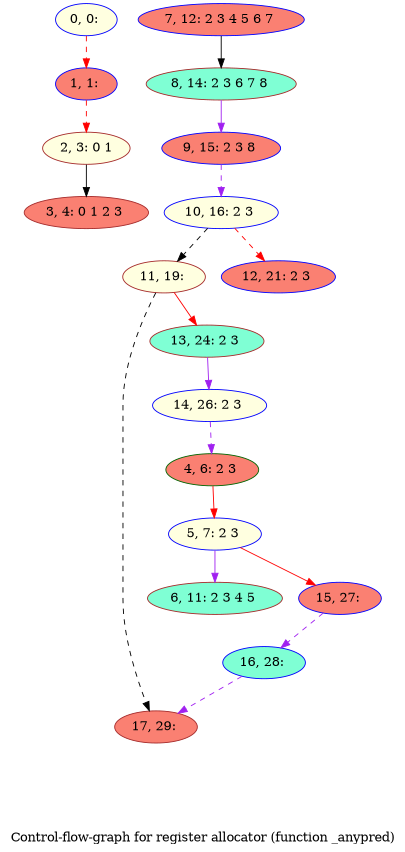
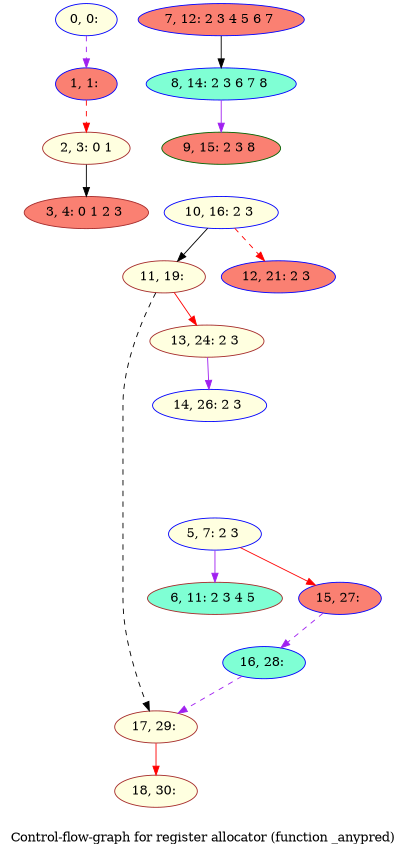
(86, 47) -> (86, 47)
(221, 84) -> (221, 84)
(221, 148) -> (221, 148)
(221, 176) -> none
(196, 241) -> (196, 241)
(207, 341) -> (207, 341)
(212, 470) -> none
(156, 727) -> (156, 727)
none -> (156, 791)
